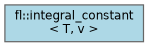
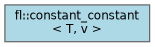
(74, 23) -> (77, 23)
